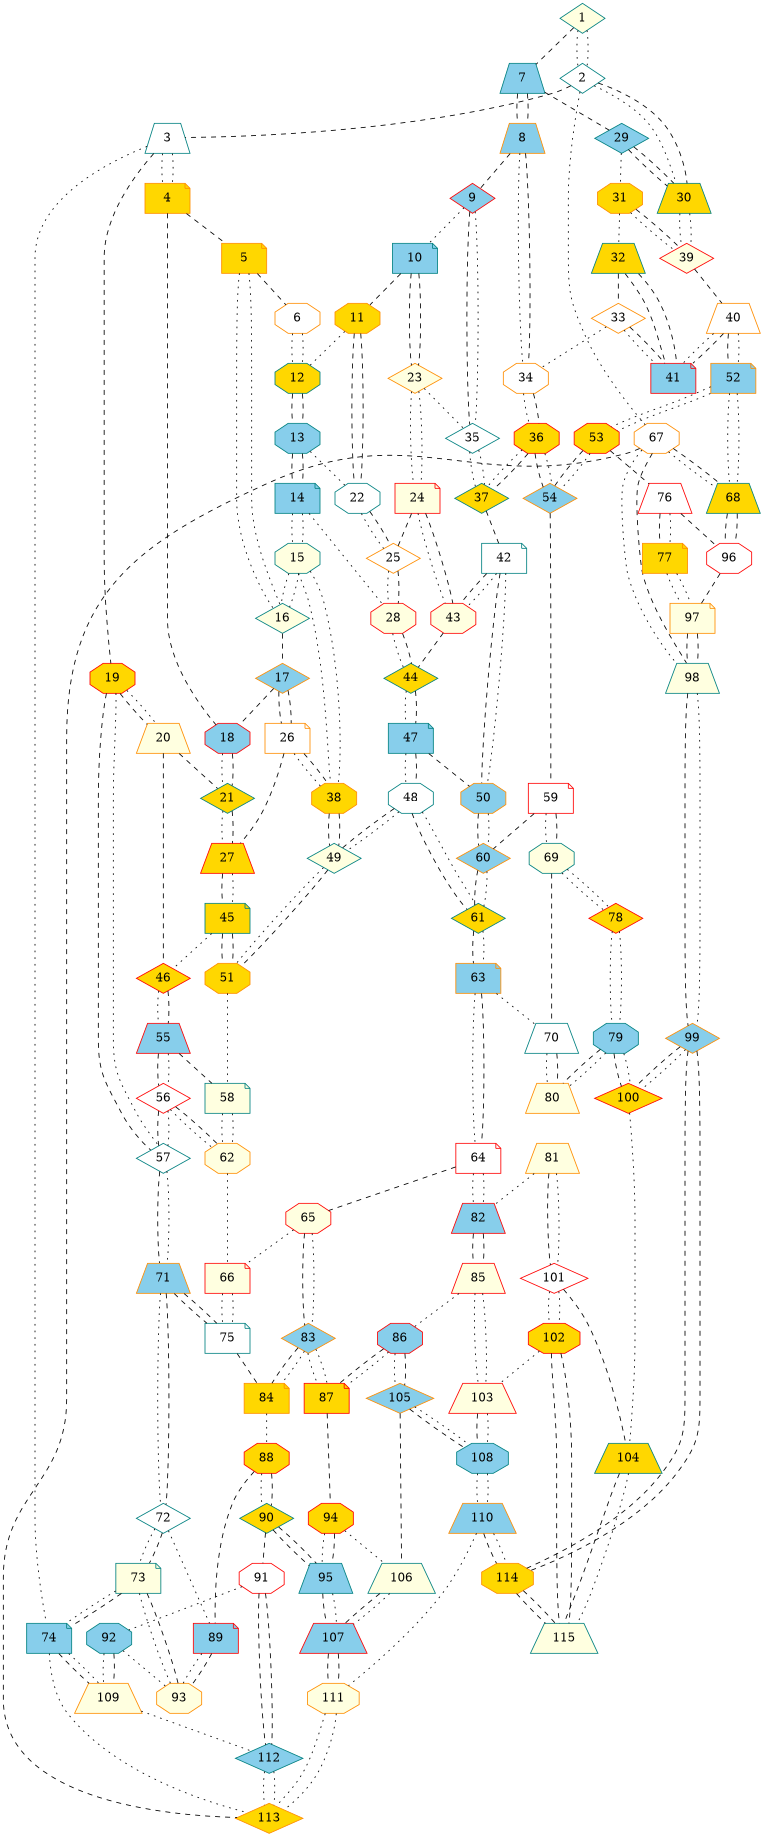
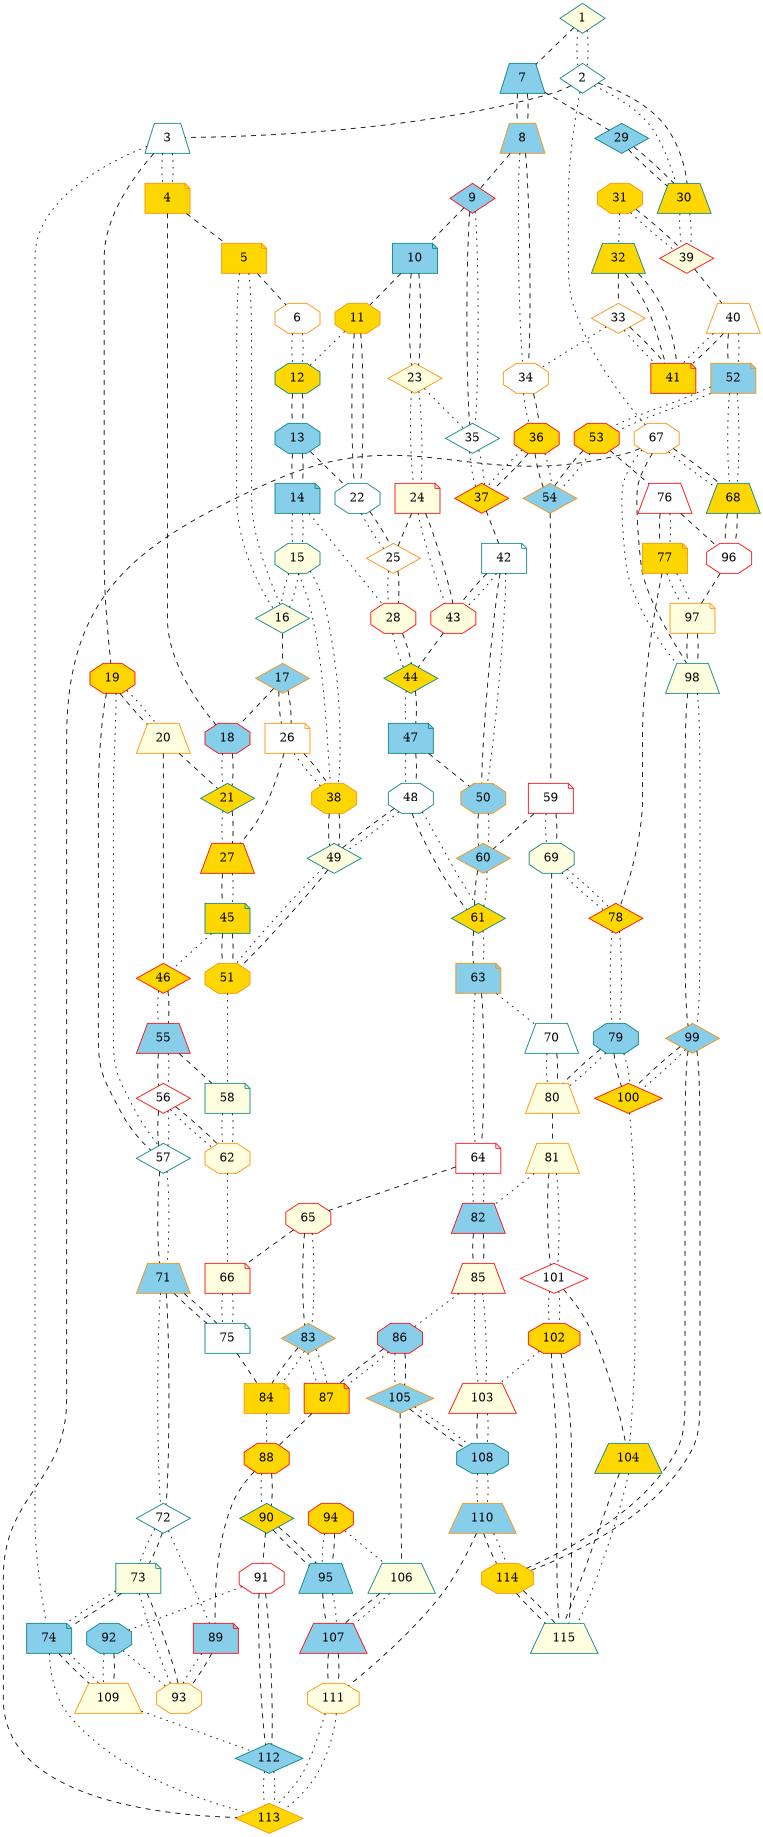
(621, 168) -> none
(447, 225) -> (447, 225)
(673, 378) -> (673, 378)
(328, 468) -> (328, 468)
(482, 498) -> (482, 498)
none -> (642, 740)
none -> (552, 1128)
(270, 1247) -> (270, 1247)
(329, 1458) -> (296, 1429)
(422, 1617) -> (422, 1617)
